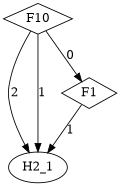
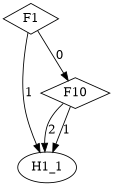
(61, 53) -> (51, 52)
(38, 167) -> (47, 167)
